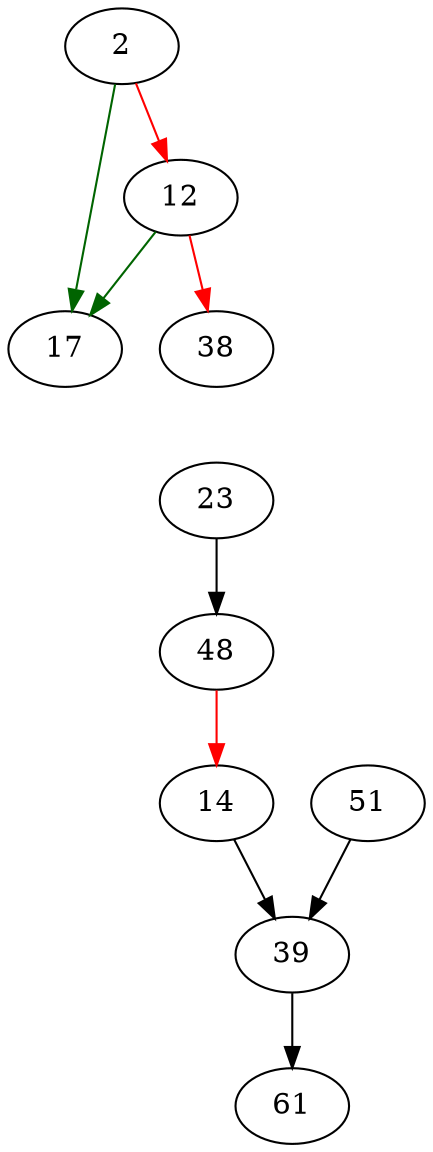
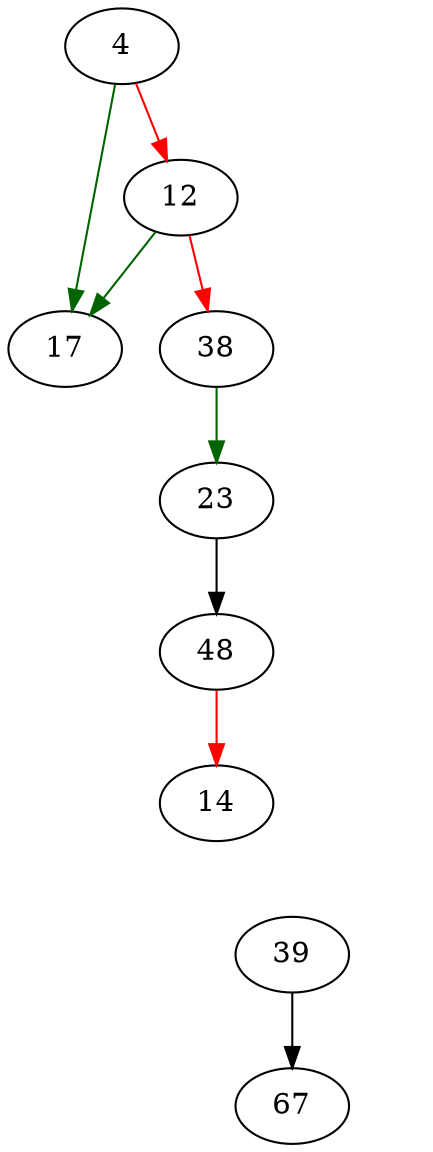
(122, 46) -> (122, 46)
none -> (217, 414)
(368, 803) -> none
(250, 870) -> none
(292, 1106) -> (292, 1106)
